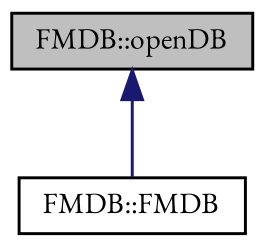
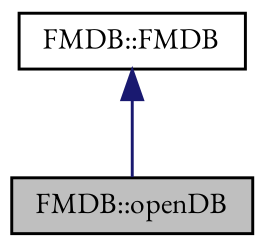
(132, 139) -> (132, 139)
